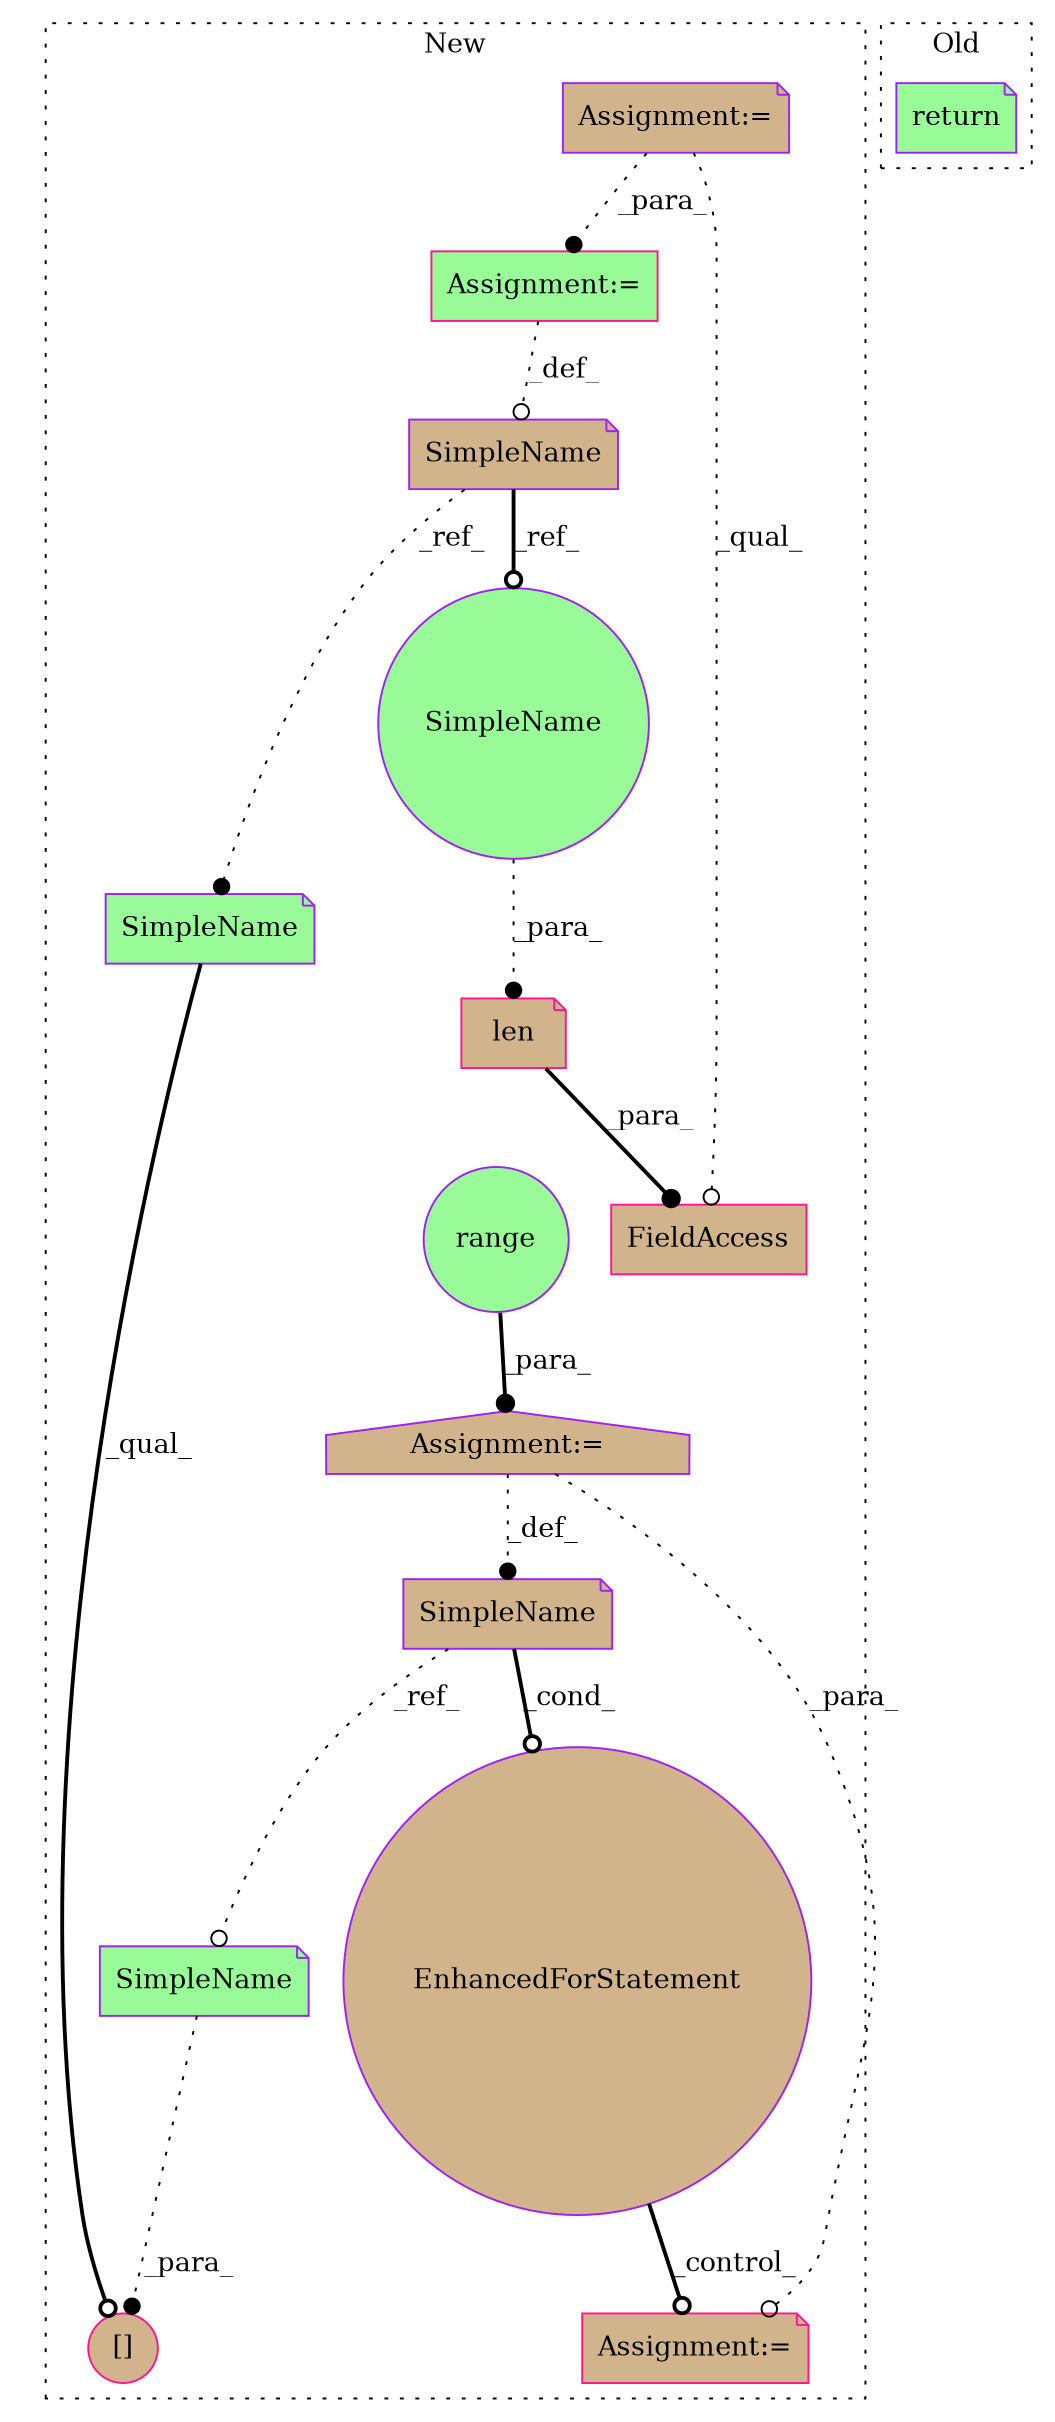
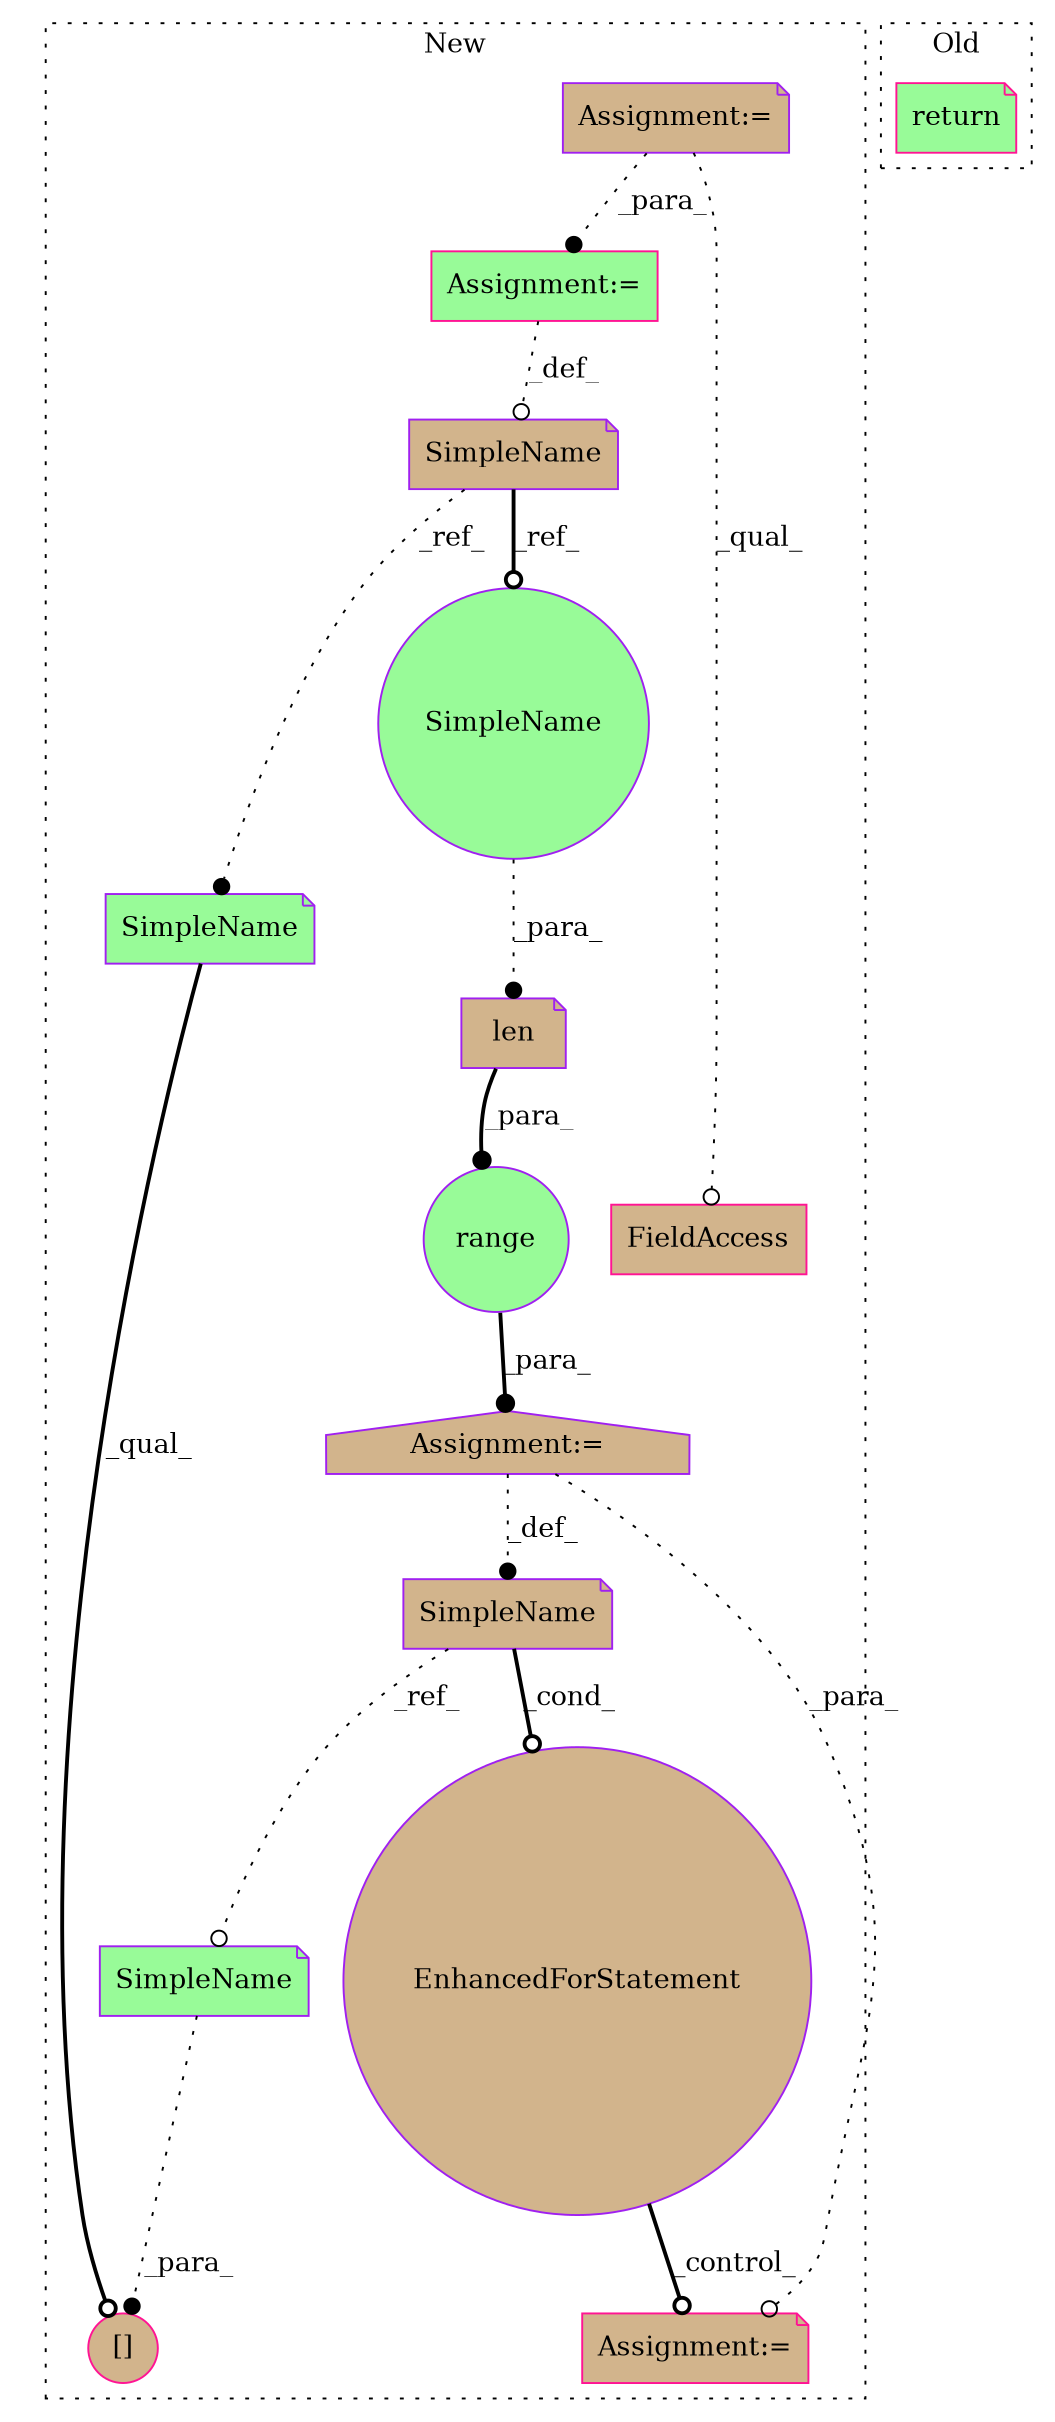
(956, 118) -> (956, 118)
(514, 1033) -> (514, 1033)
(606, 1131) -> (483, 1110)
